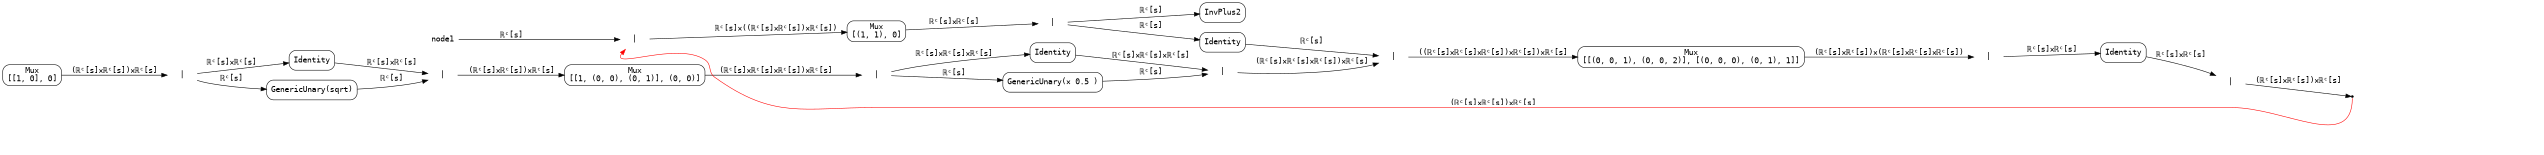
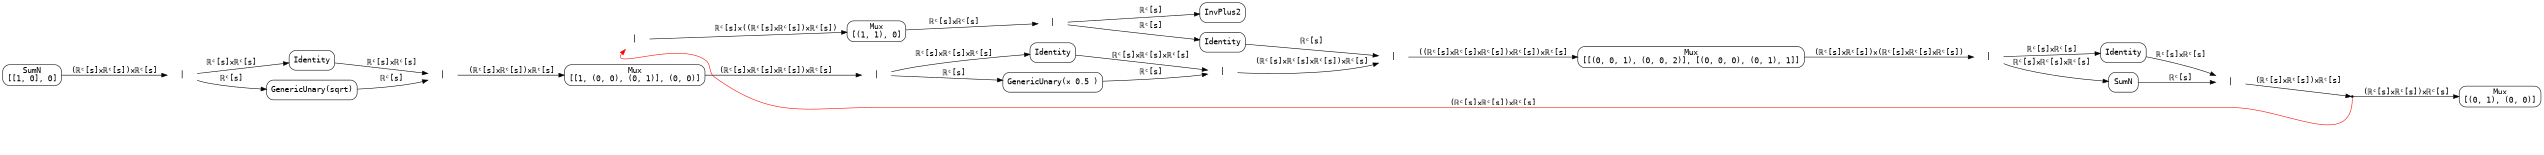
(443, 40) -> none
(32, 75) -> (32, 75)
none -> (2123, 82)
none -> (2500, 97)
